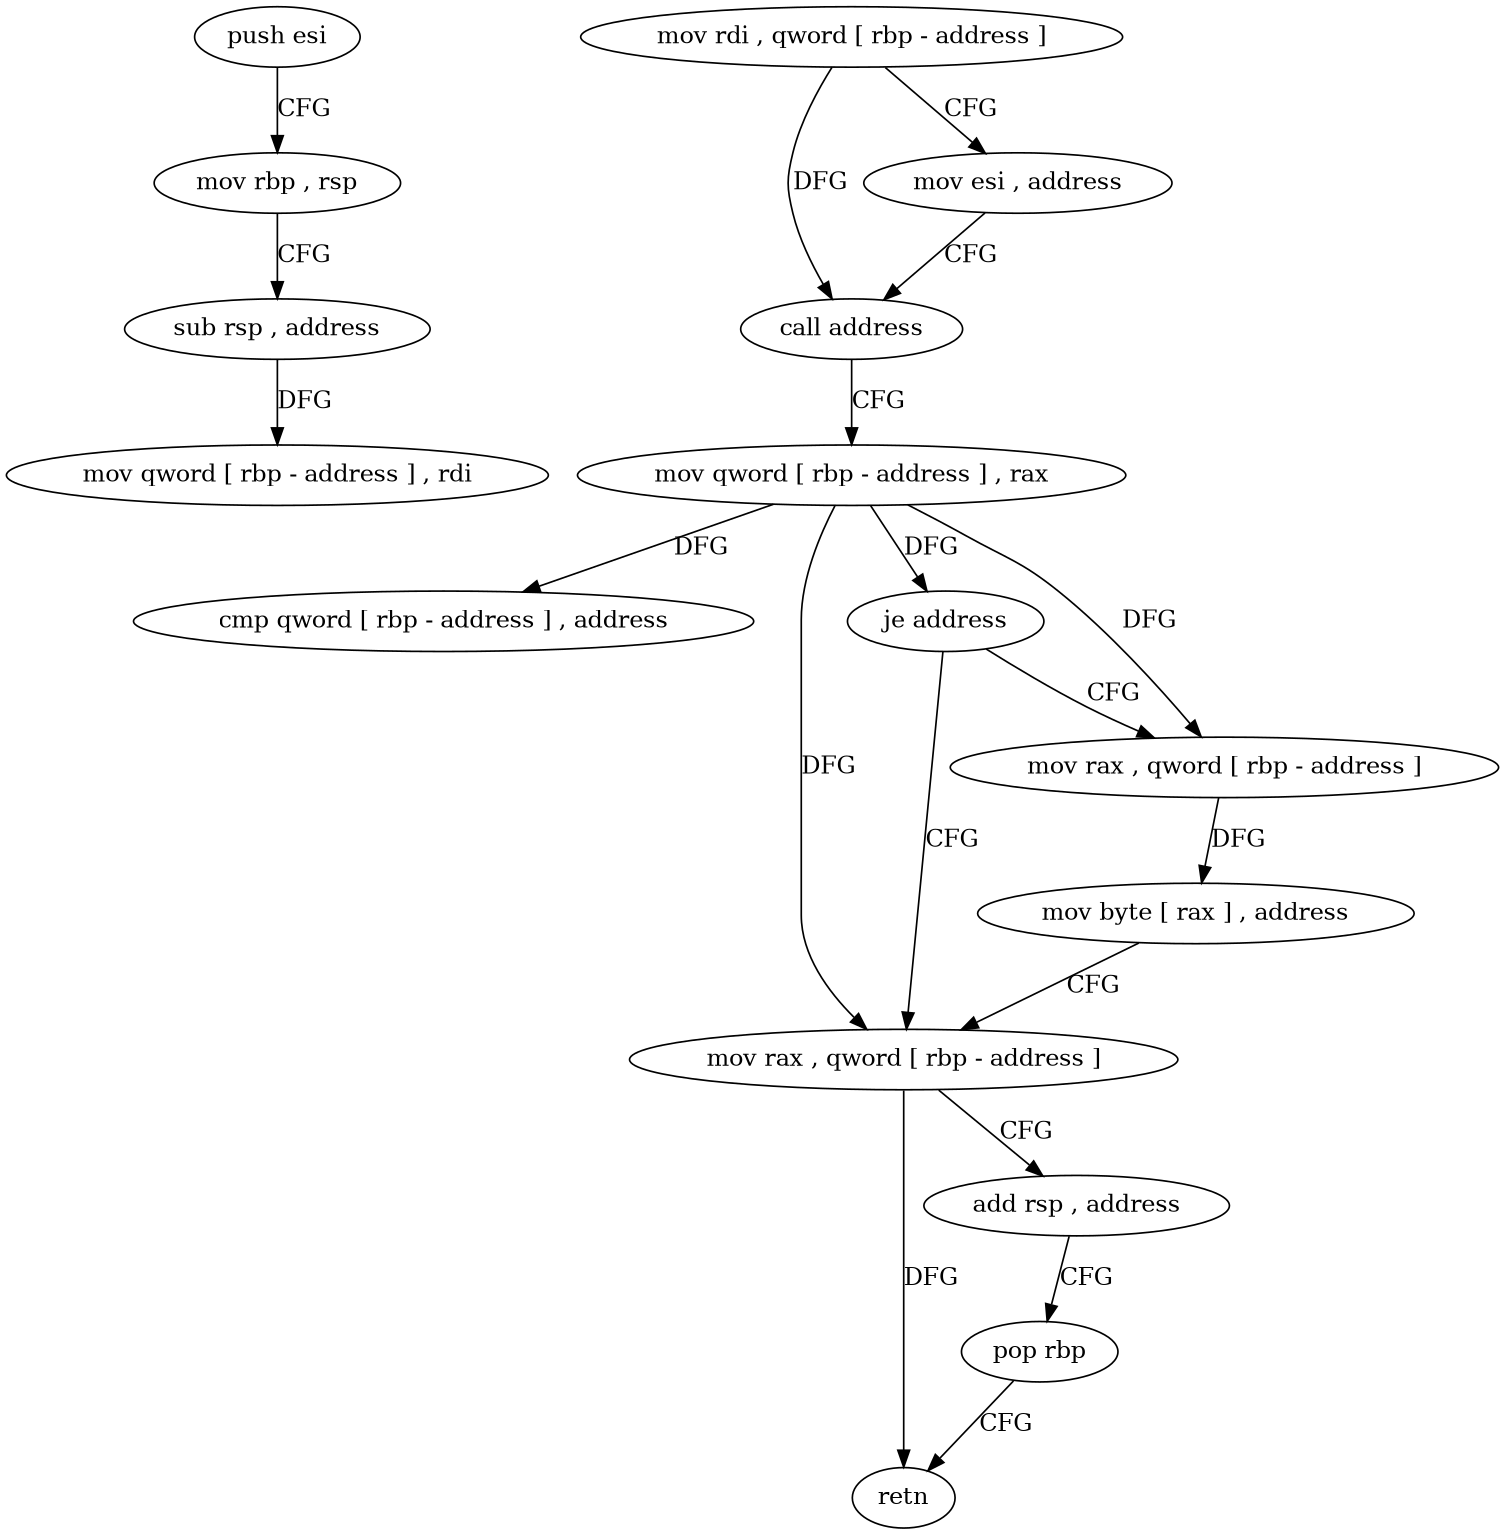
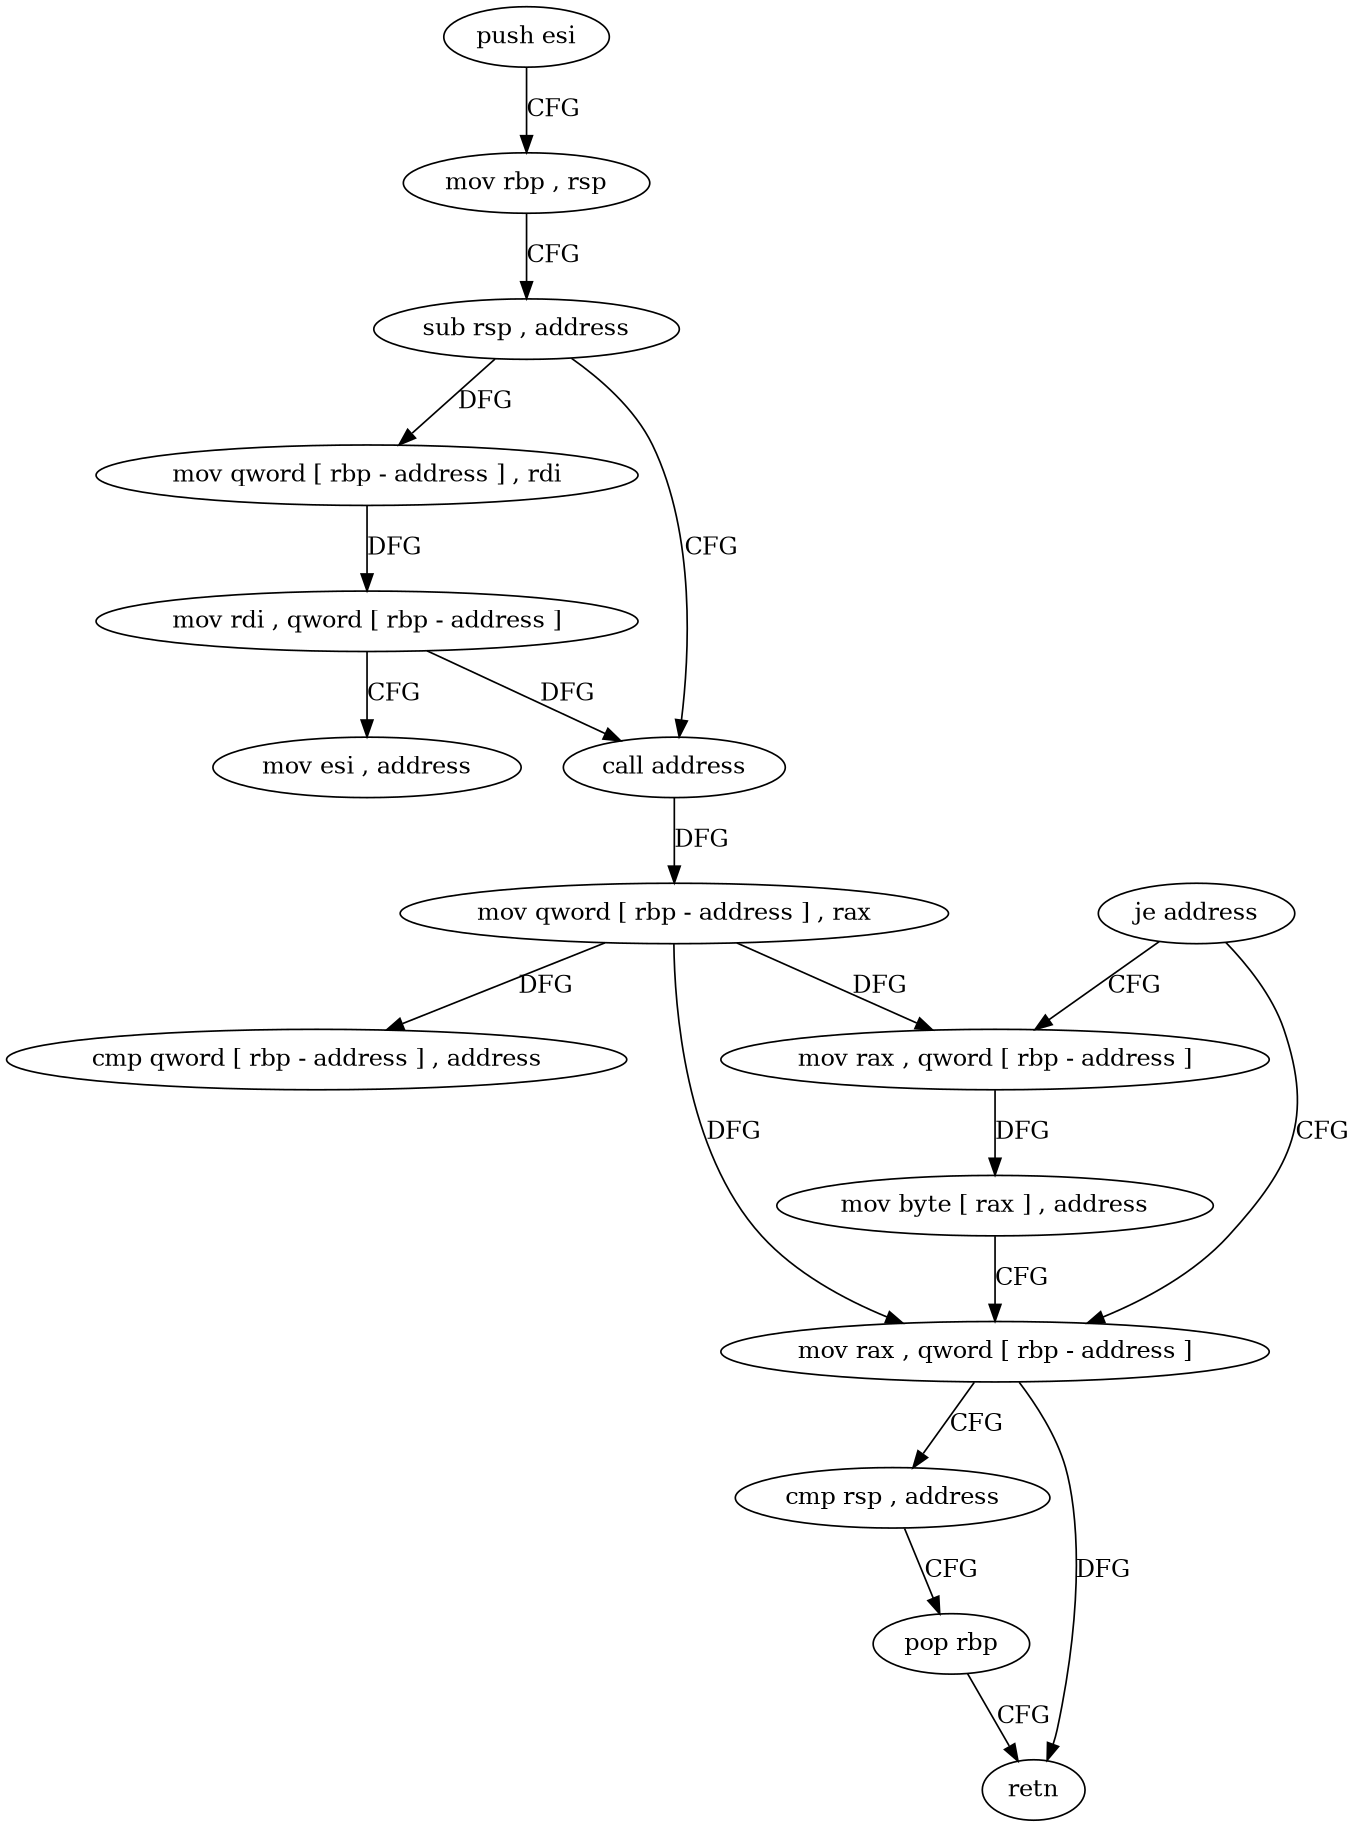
(941, 251) -> (677, 521)
(879, 402) -> (702, 840)
none -> (367, 540)
(894, 541) -> none
(1077, 1206) -> (893, 1498)
